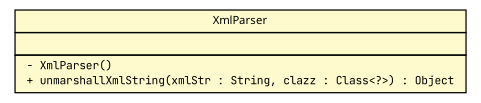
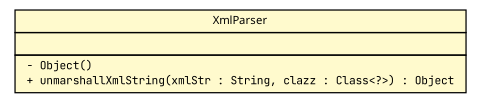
(70, 66) -> (60, 66)
